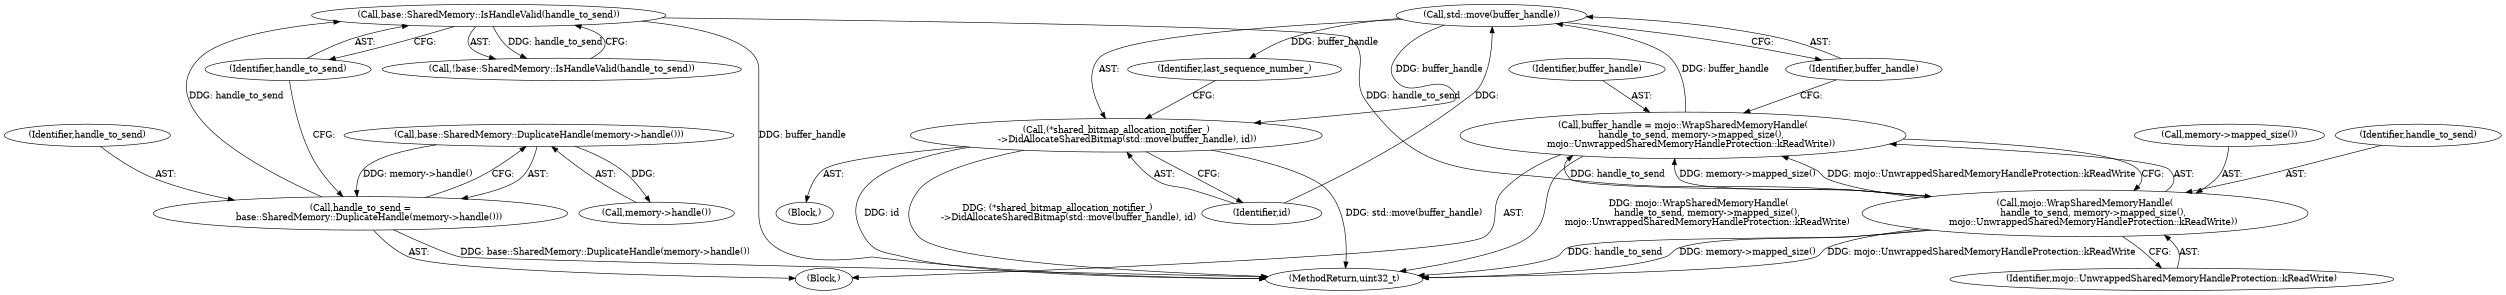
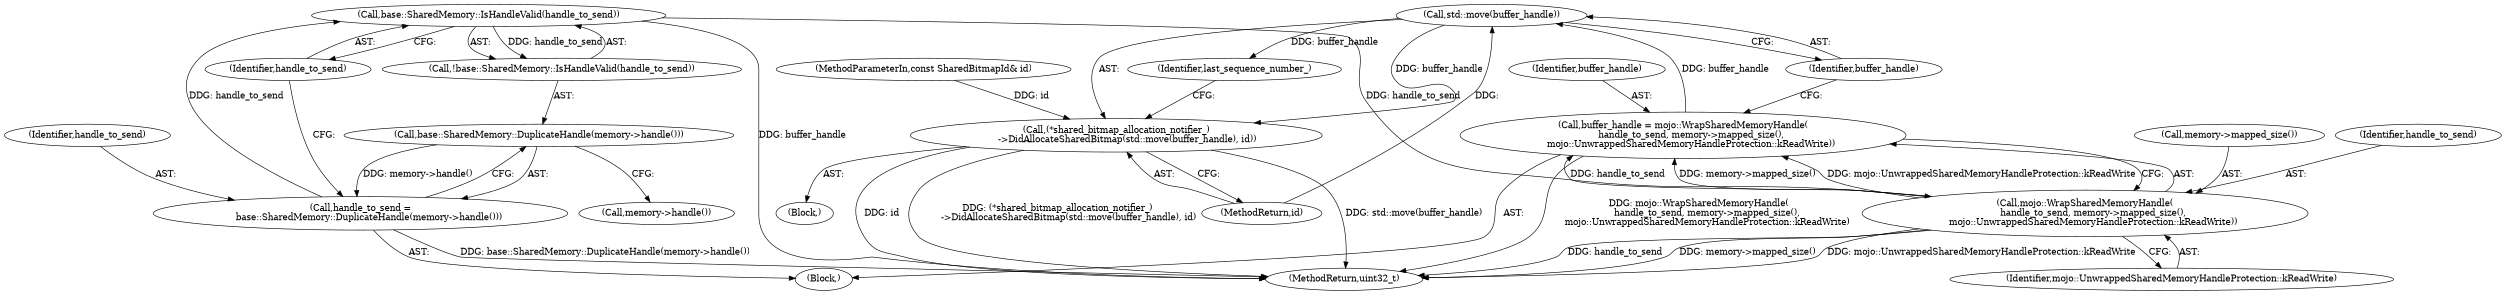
(618, 42) -> (618, 42)
none -> (924, 69)
(645, 174) -> (645, 174)
(595, 179) -> (551, 99)
(1262, 213) -> (1262, 213)
